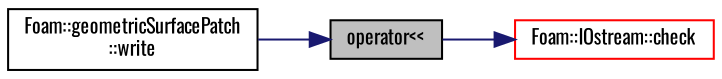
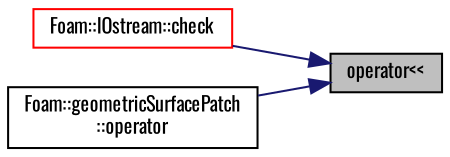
(133, 40) -> (133, 118)
(468, 40) -> (271, 53)
